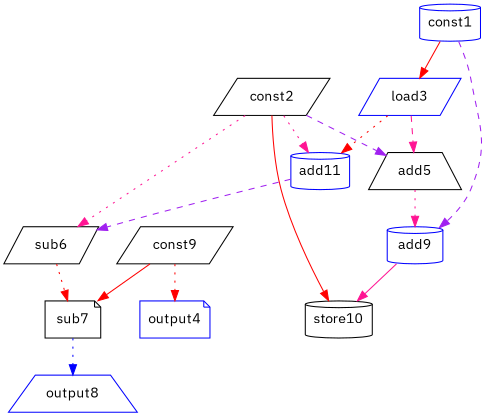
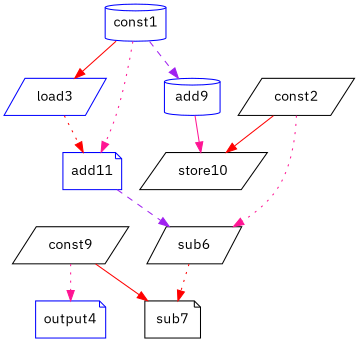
(293, 130) -> (122, 93)
(320, 171) -> (92, 171)
(415, 171) -> none
(175, 277) -> (71, 277)
(339, 319) -> (204, 171)
(73, 394) -> none
